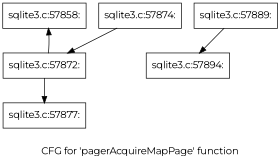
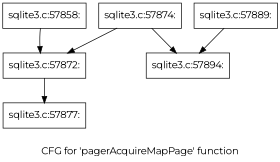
none -> (162, 38)
(49, 44) -> (40, 37)
